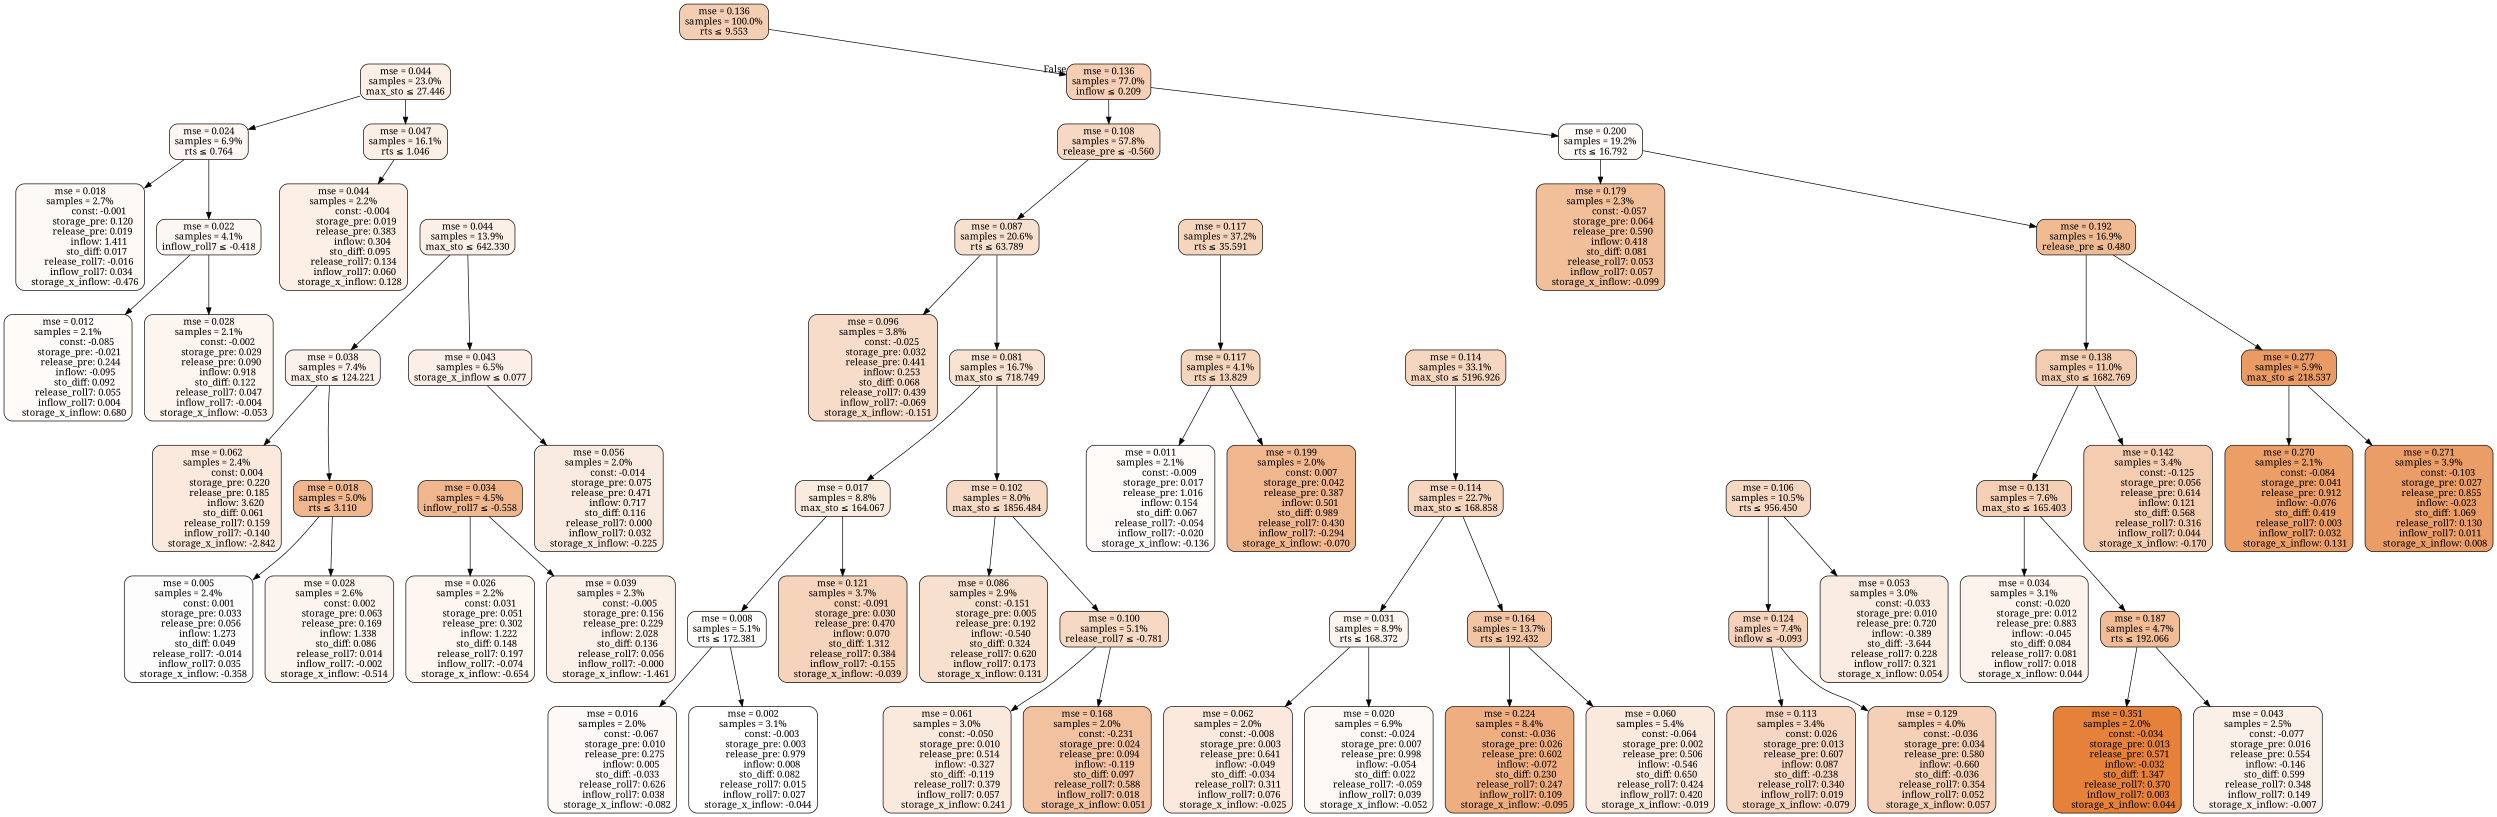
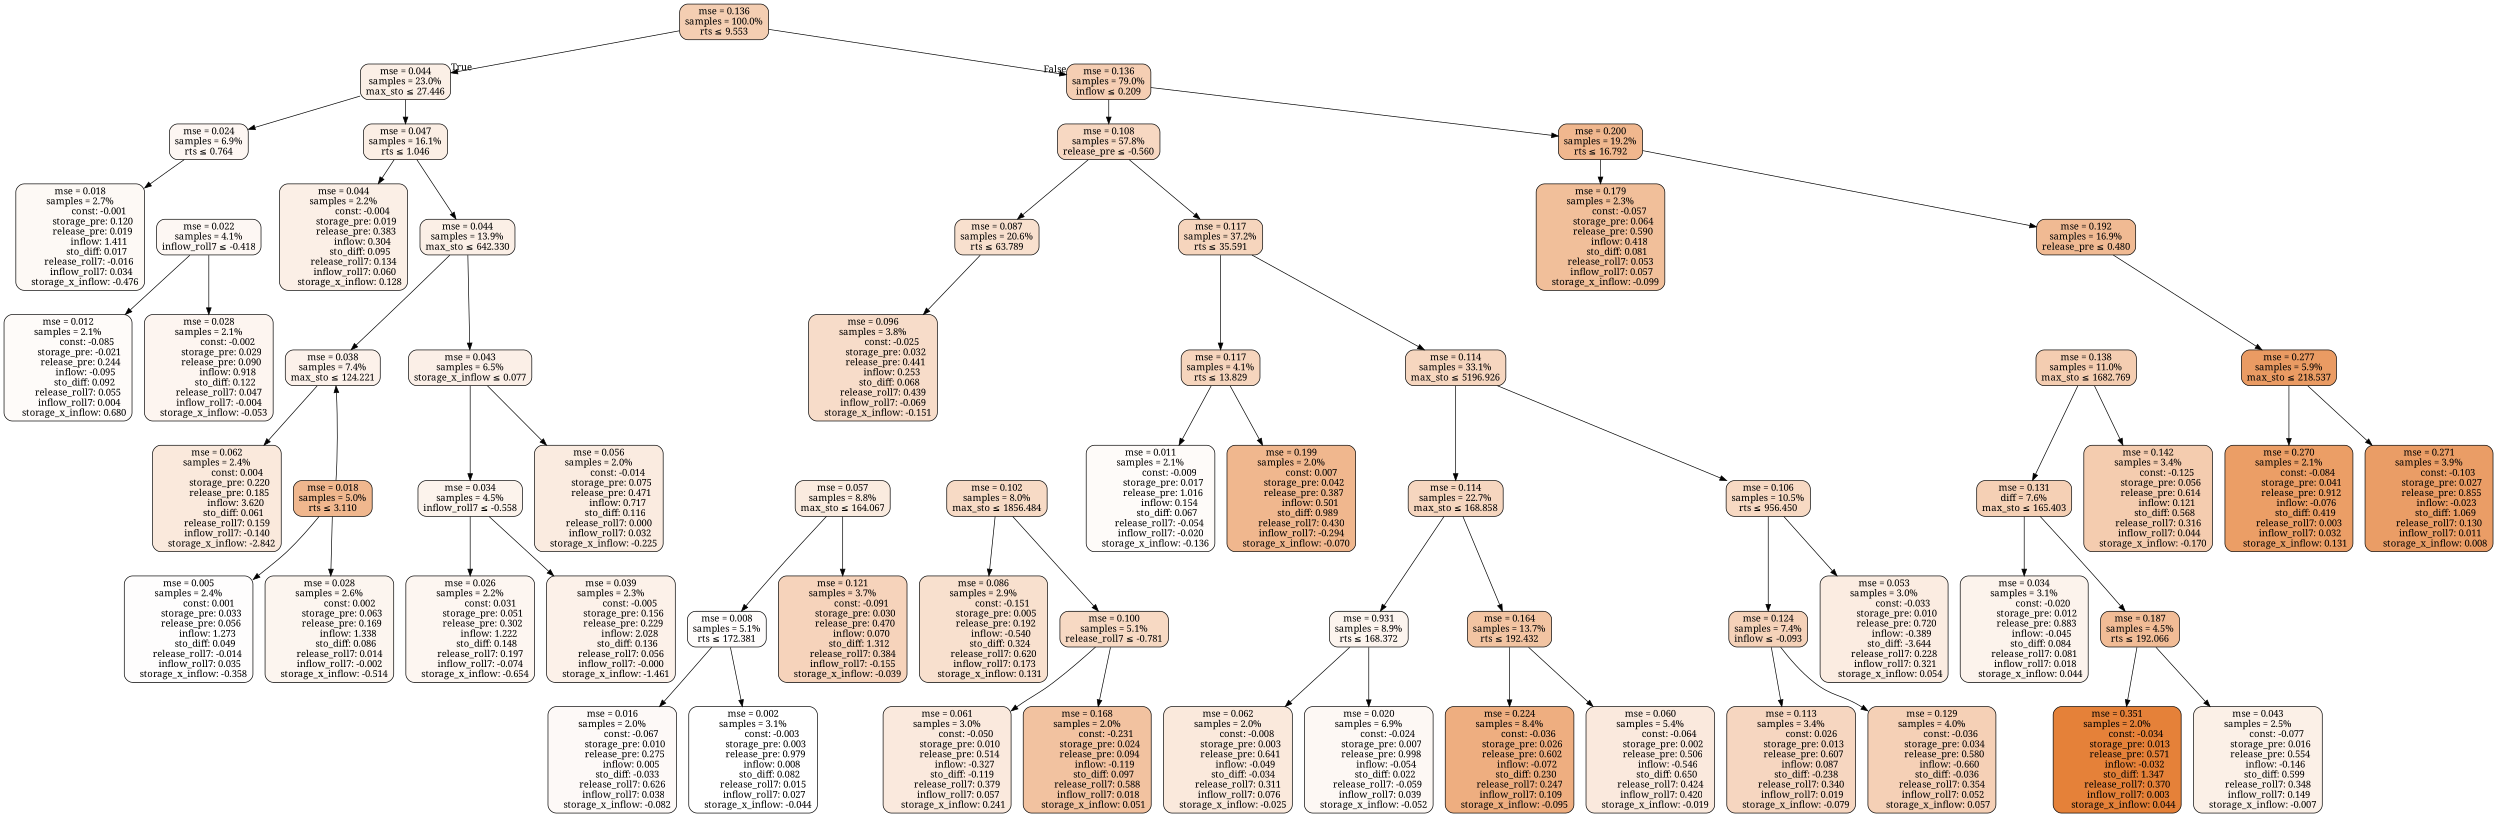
none -> (569, 51)
(1109, 82) -> (1109, 82)
(1601, 142) -> (1601, 142)
(209, 186) -> none
none -> (435, 186)
none -> (1162, 187)
(2086, 299) -> none
none -> (1335, 301)
(997, 368) -> none
(328, 430) -> (337, 437)
none -> (470, 430)
none -> (1609, 432)
(470, 498) -> (470, 498)
(843, 498) -> (843, 498)
(2024, 498) -> (2024, 498)
(1369, 629) -> (1369, 629)
(2140, 629) -> (2140, 629)
